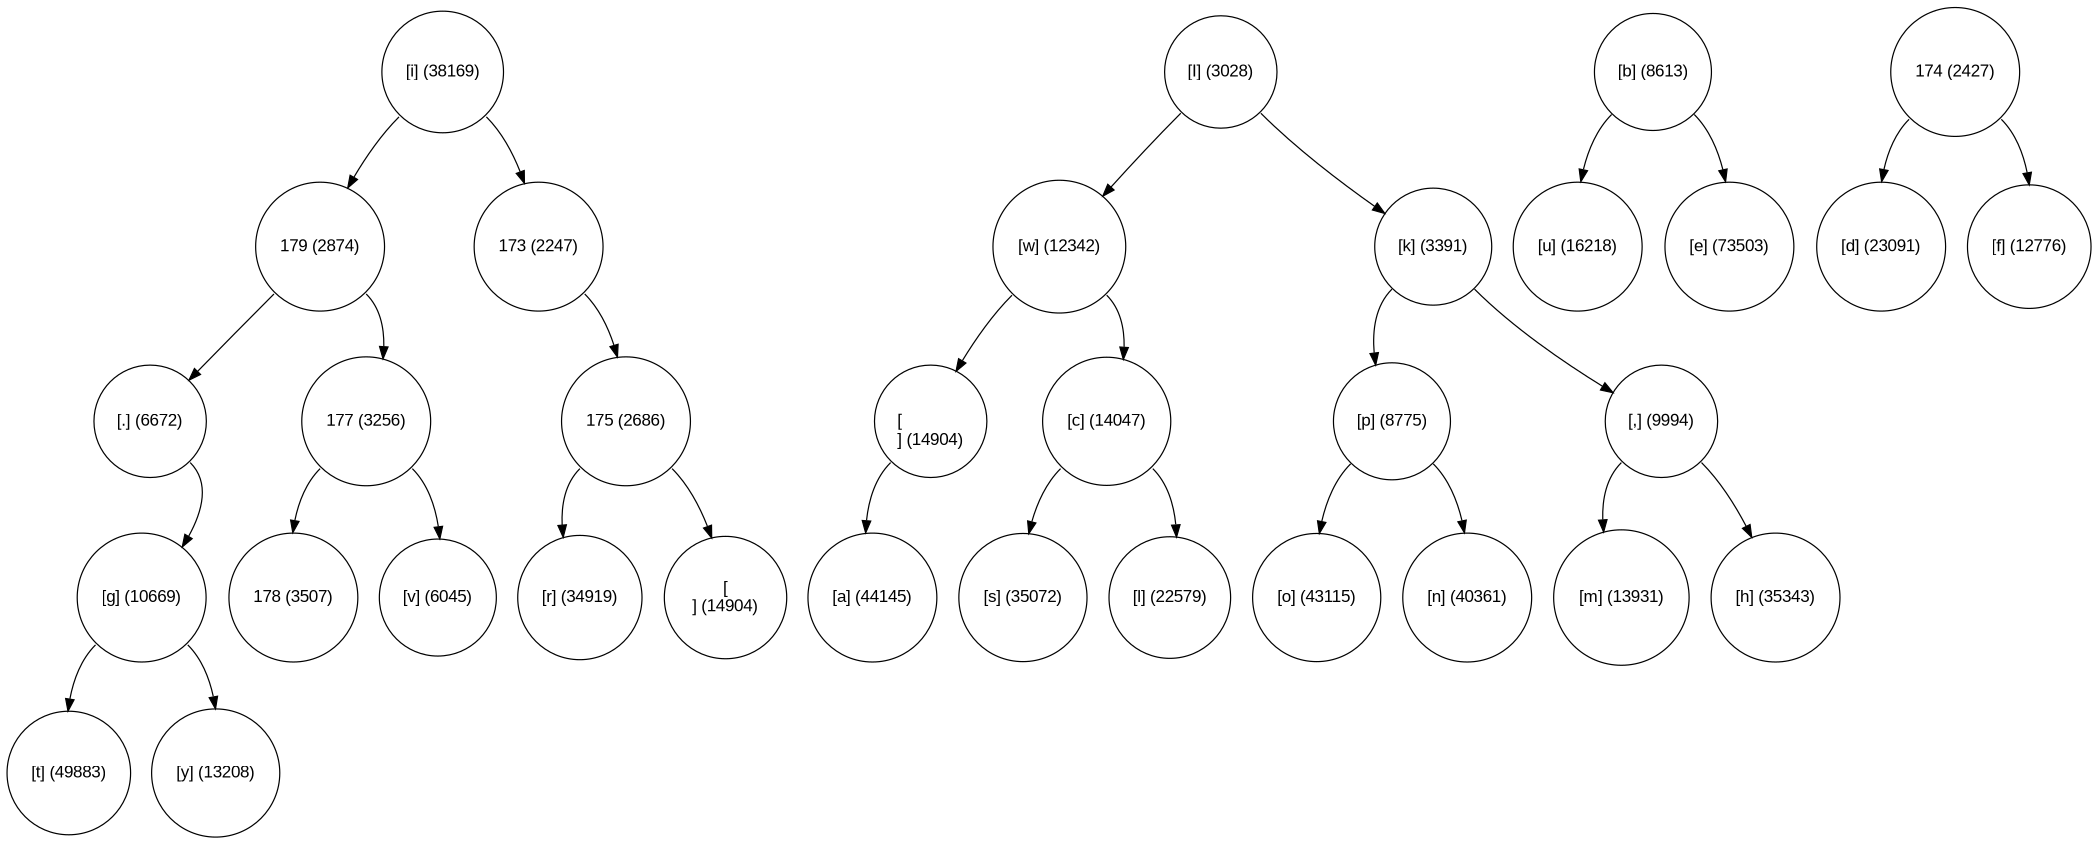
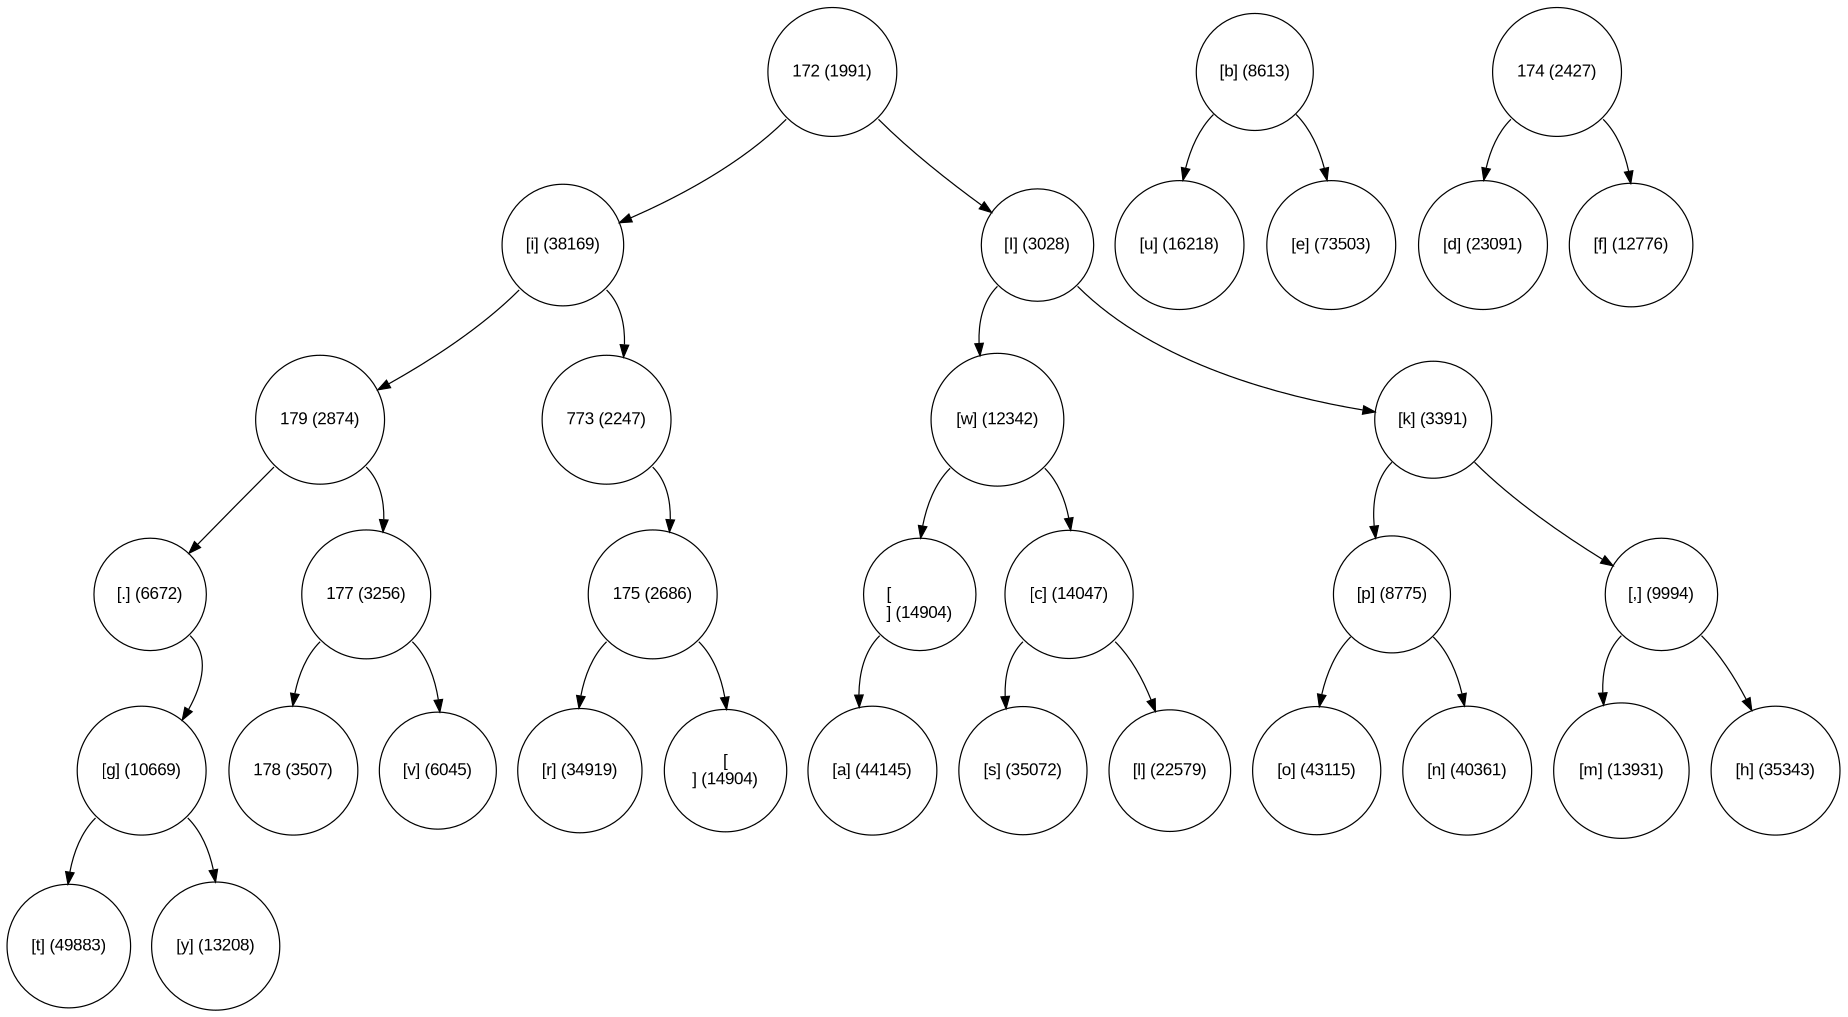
none -> (832, 72)
(539, 247) -> (607, 420)
